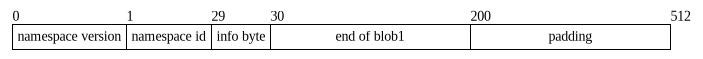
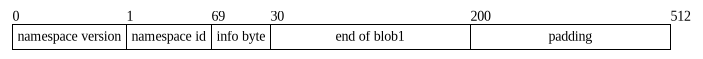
(218, 16) -> (218, 16)
